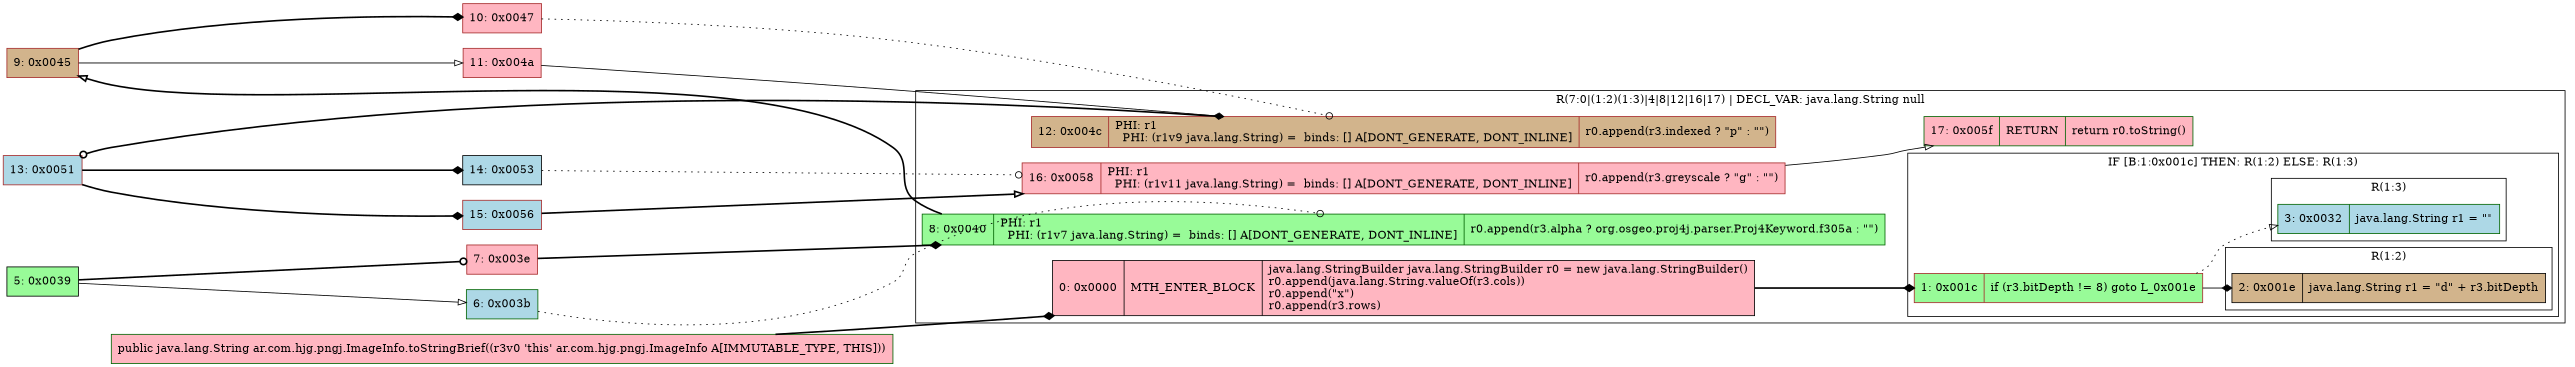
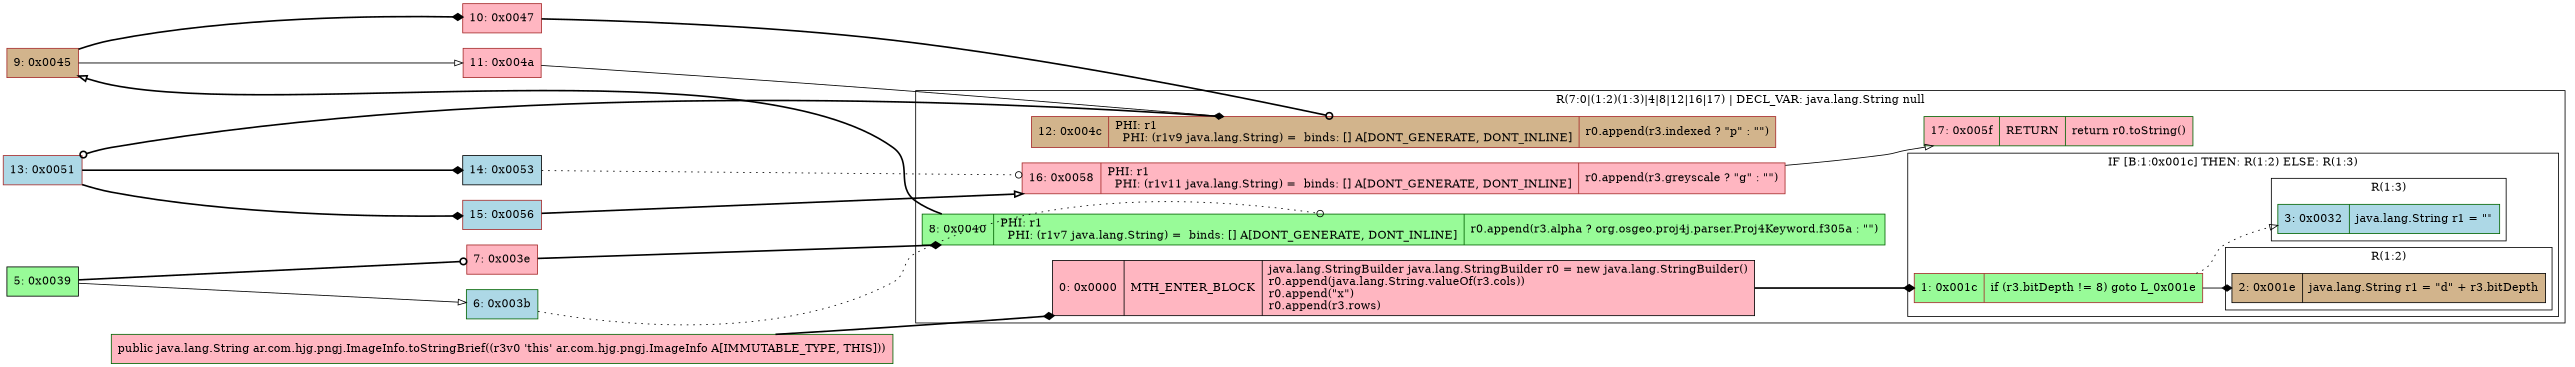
(936, 46) -> (936, 46)
